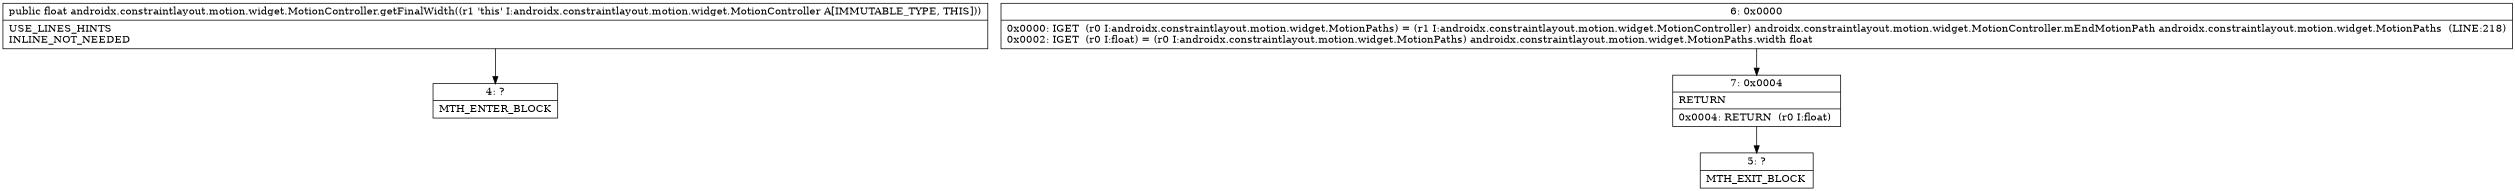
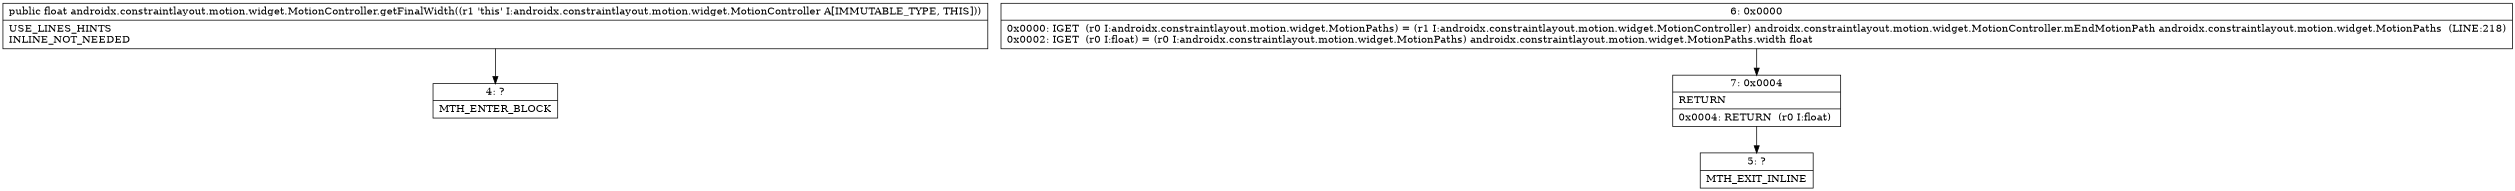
(1756, 179) -> (1757, 179)
